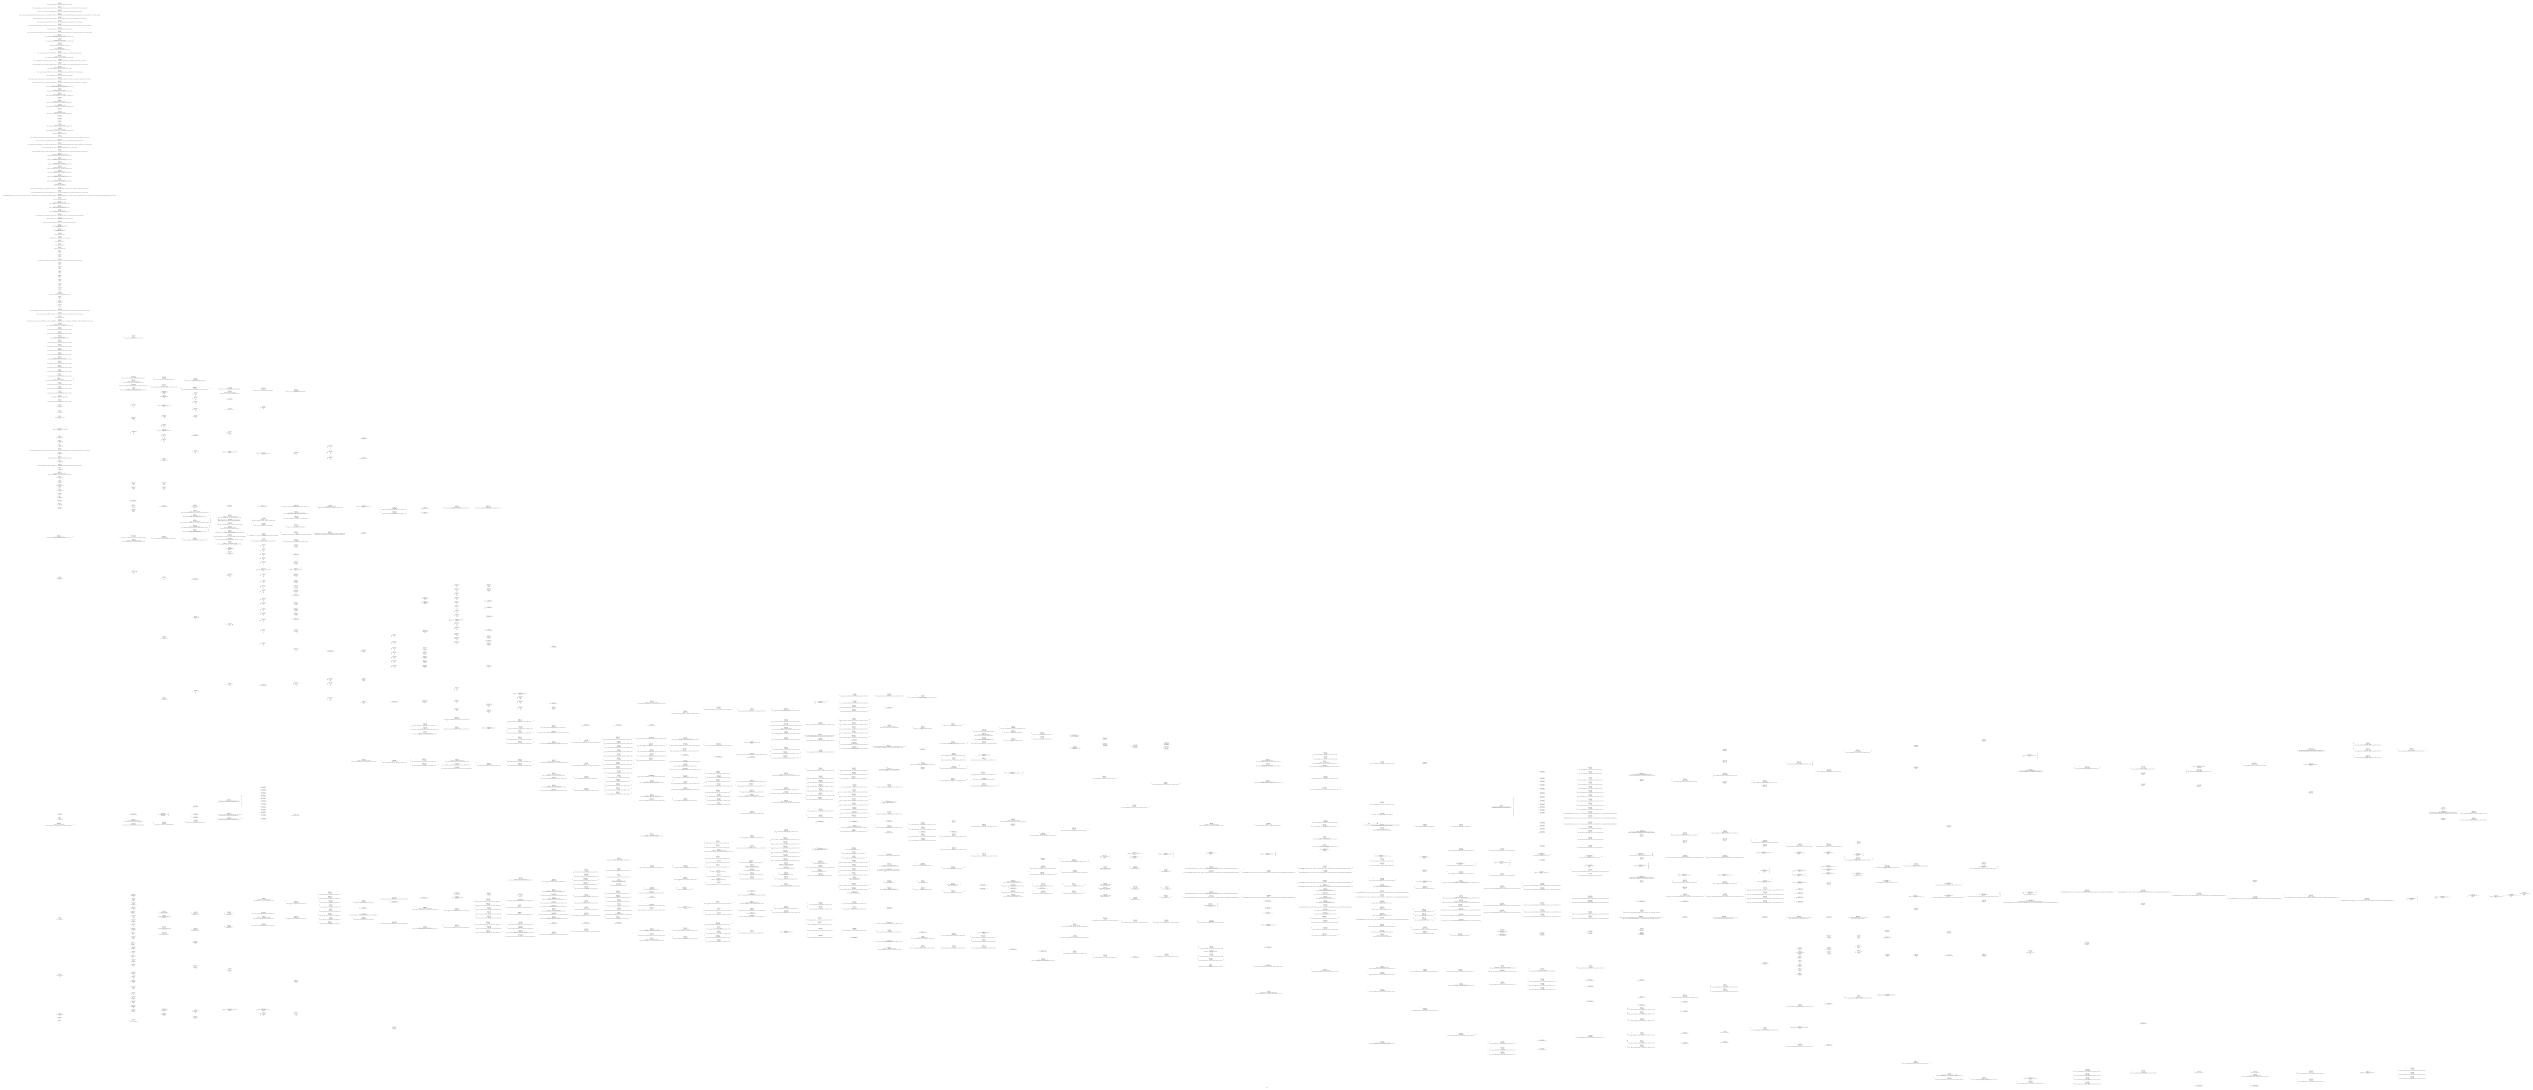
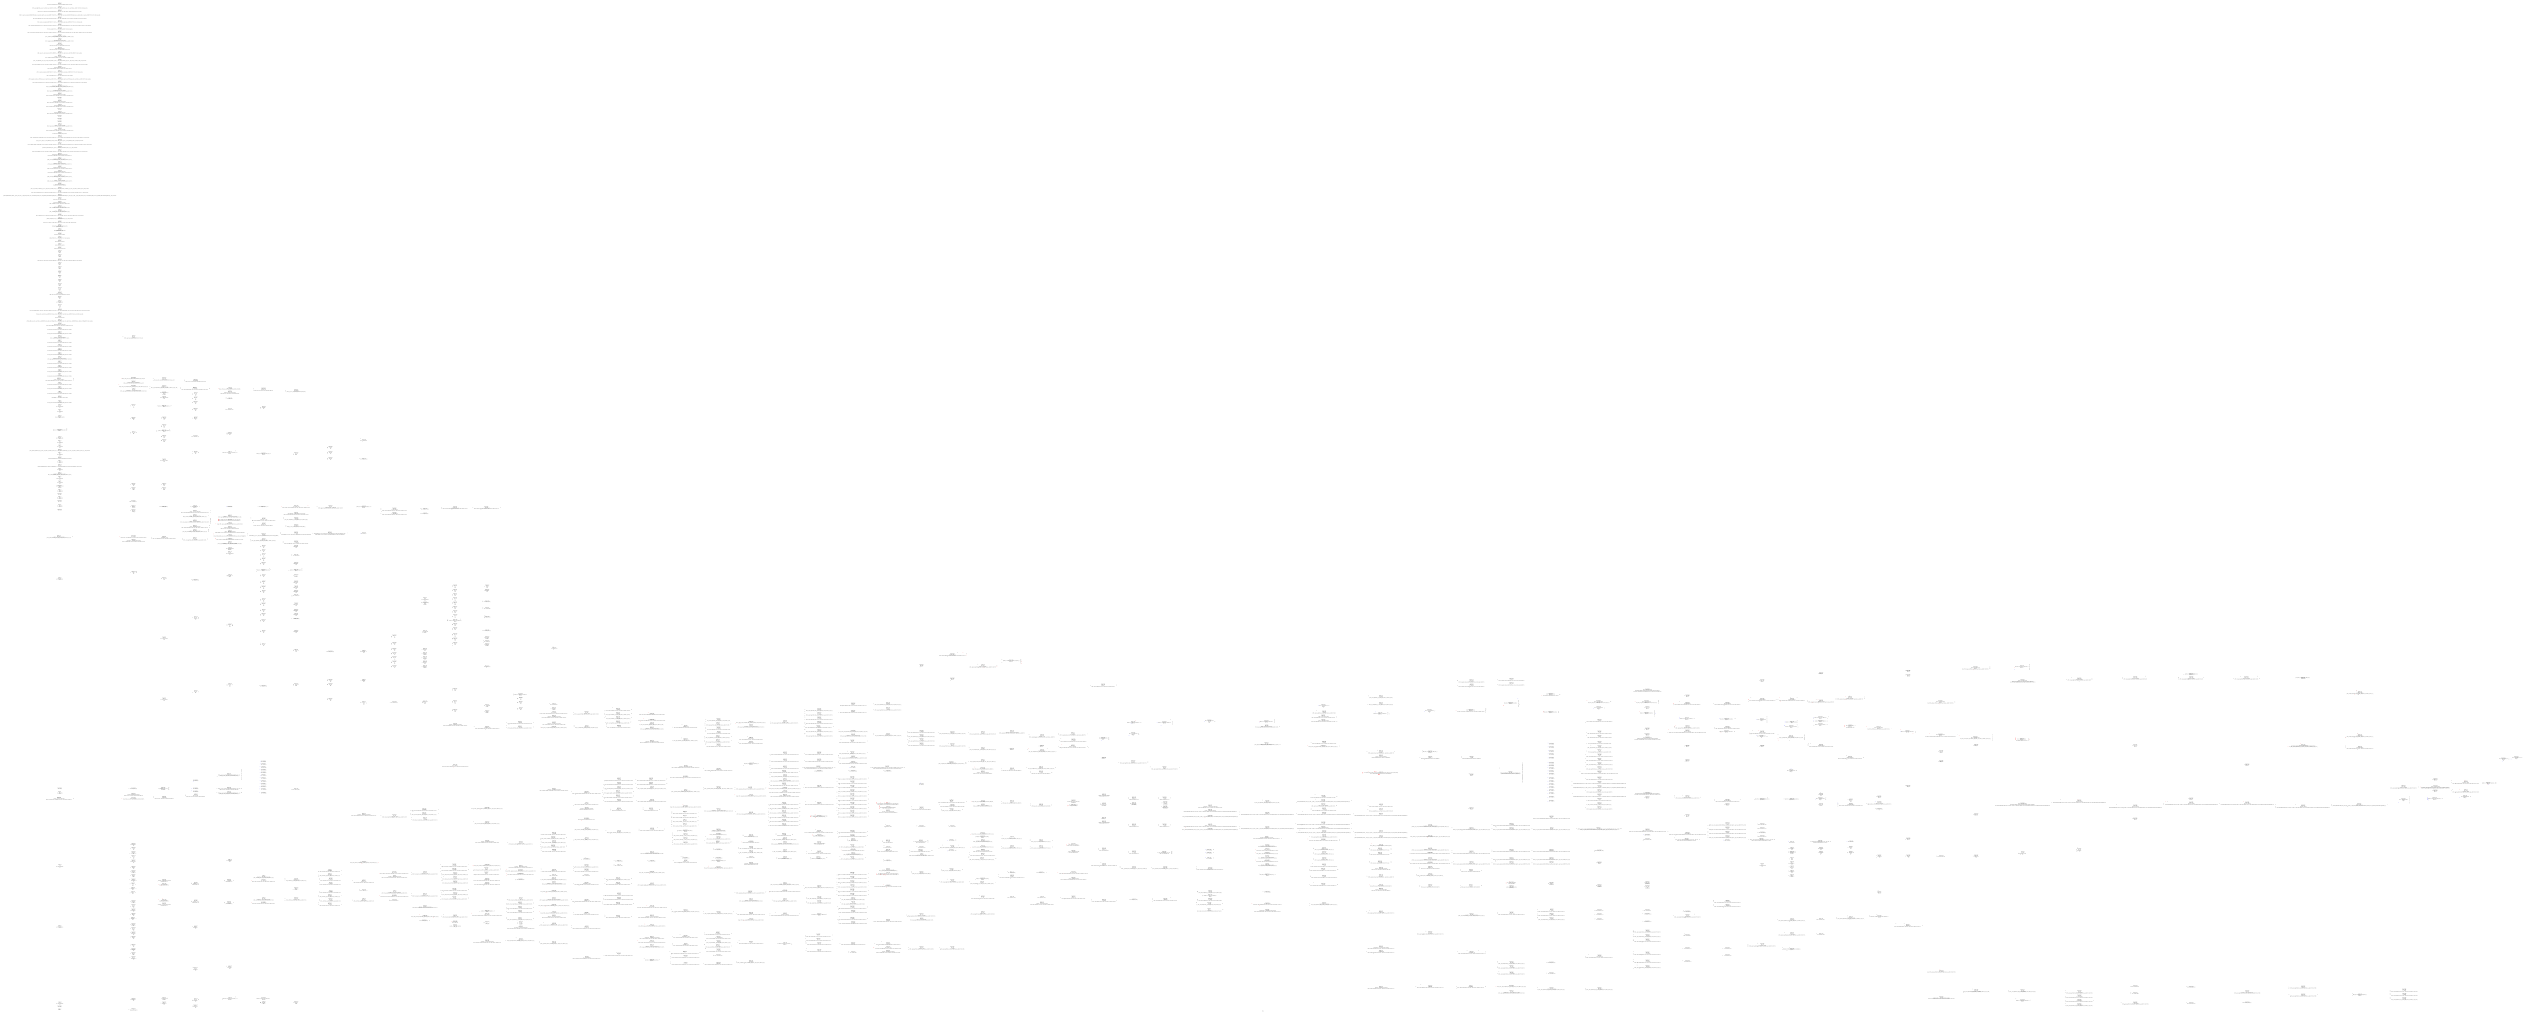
(1685, 856) -> none
